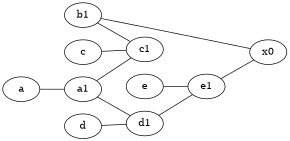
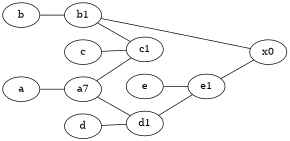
none -> (21, 15)
(83, 89) -> (83, 89)
